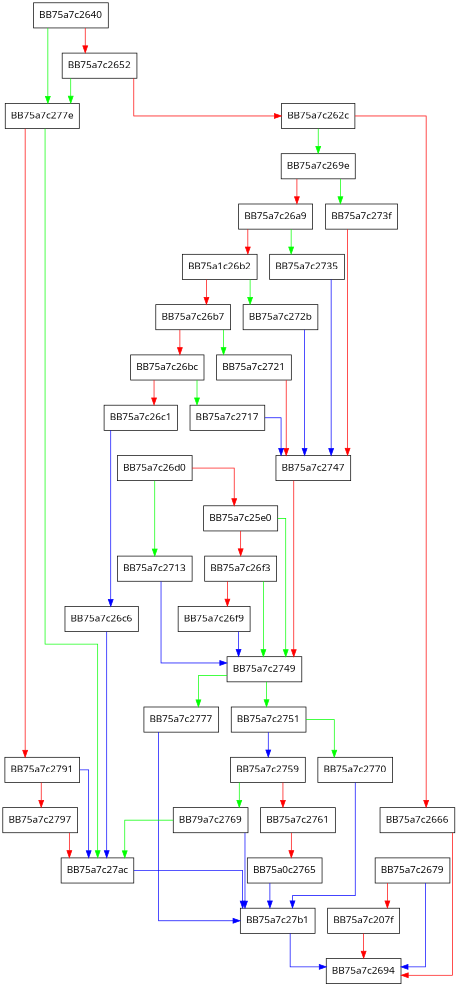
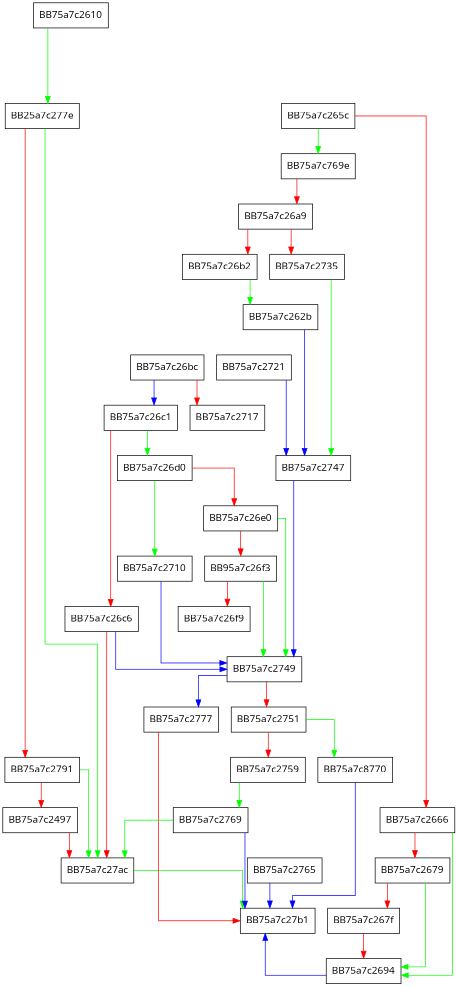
(71, 15) -> (71, 15)
(100, 66) -> none
(42, 116) -> (42, 116)
(318, 116) -> (318, 116)
(318, 166) -> (318, 166)
(362, 217) -> none
(291, 238) -> (291, 238)
(220, 267) -> (220, 267)
(193, 317) -> none
(280, 317) -> (280, 317)
(331, 364) -> (331, 364)
(154, 389) -> (154, 389)
(197, 389) -> (197, 389)
(286, 414) -> (286, 414)
(281, 425) -> none
none -> (147, 439)
(111, 515) -> (111, 515)
(241, 518) -> (241, 518)
(294, 565) -> (294, 565)
(155, 569) -> (155, 569)
(241, 569) -> (241, 569)
(239, 641) -> (149, 669)
(201, 676) -> (201, 676)
(267, 691) -> (267, 691)
(107, 741) -> (107, 741)
(268, 741) -> (268, 741)
(355, 770) -> (355, 770)
(89, 806) -> (89, 806)
(40, 820) -> (40, 820)
(211, 820) -> (211, 820)
(298, 820) -> none
none -> (415, 842)
(159, 864) -> (159, 864)
(204, 870) -> (204, 870)
(285, 870) -> (285, 870)
(364, 921) -> (364, 921)
(452, 926) -> (452, 926)
(425, 934) -> (425, 934)
(290, 965) -> (278, 975)
